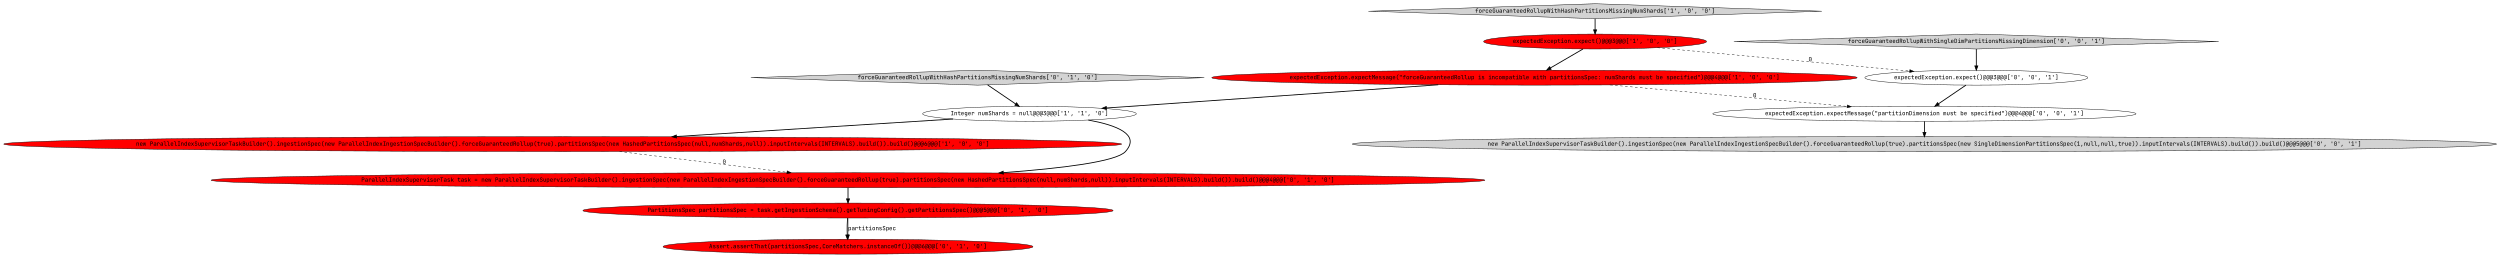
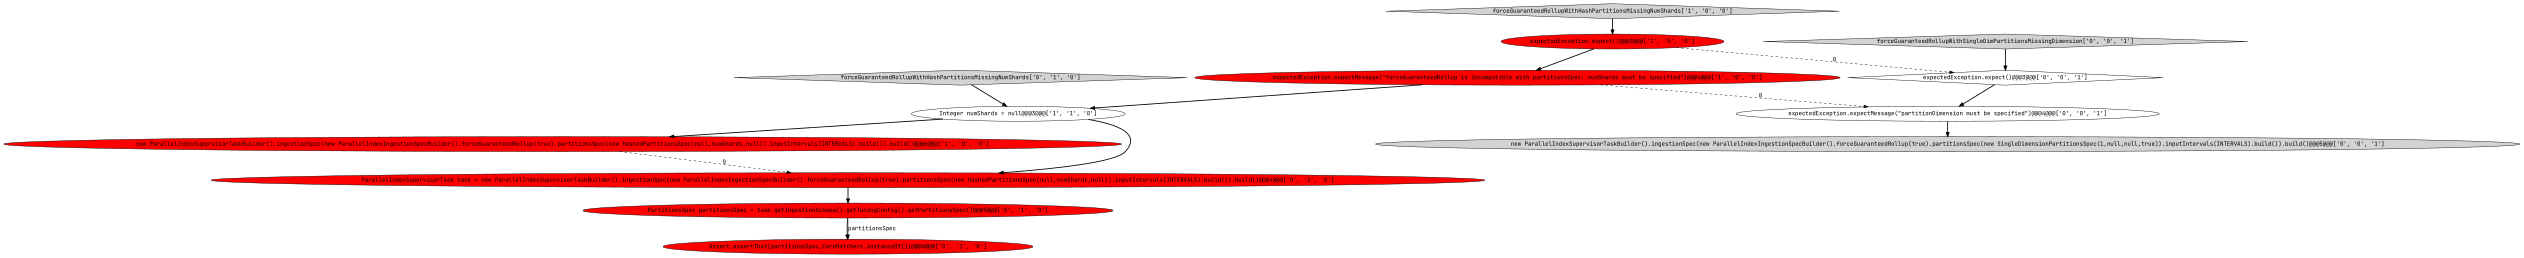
(1976, 78) -> (2005, 78)
